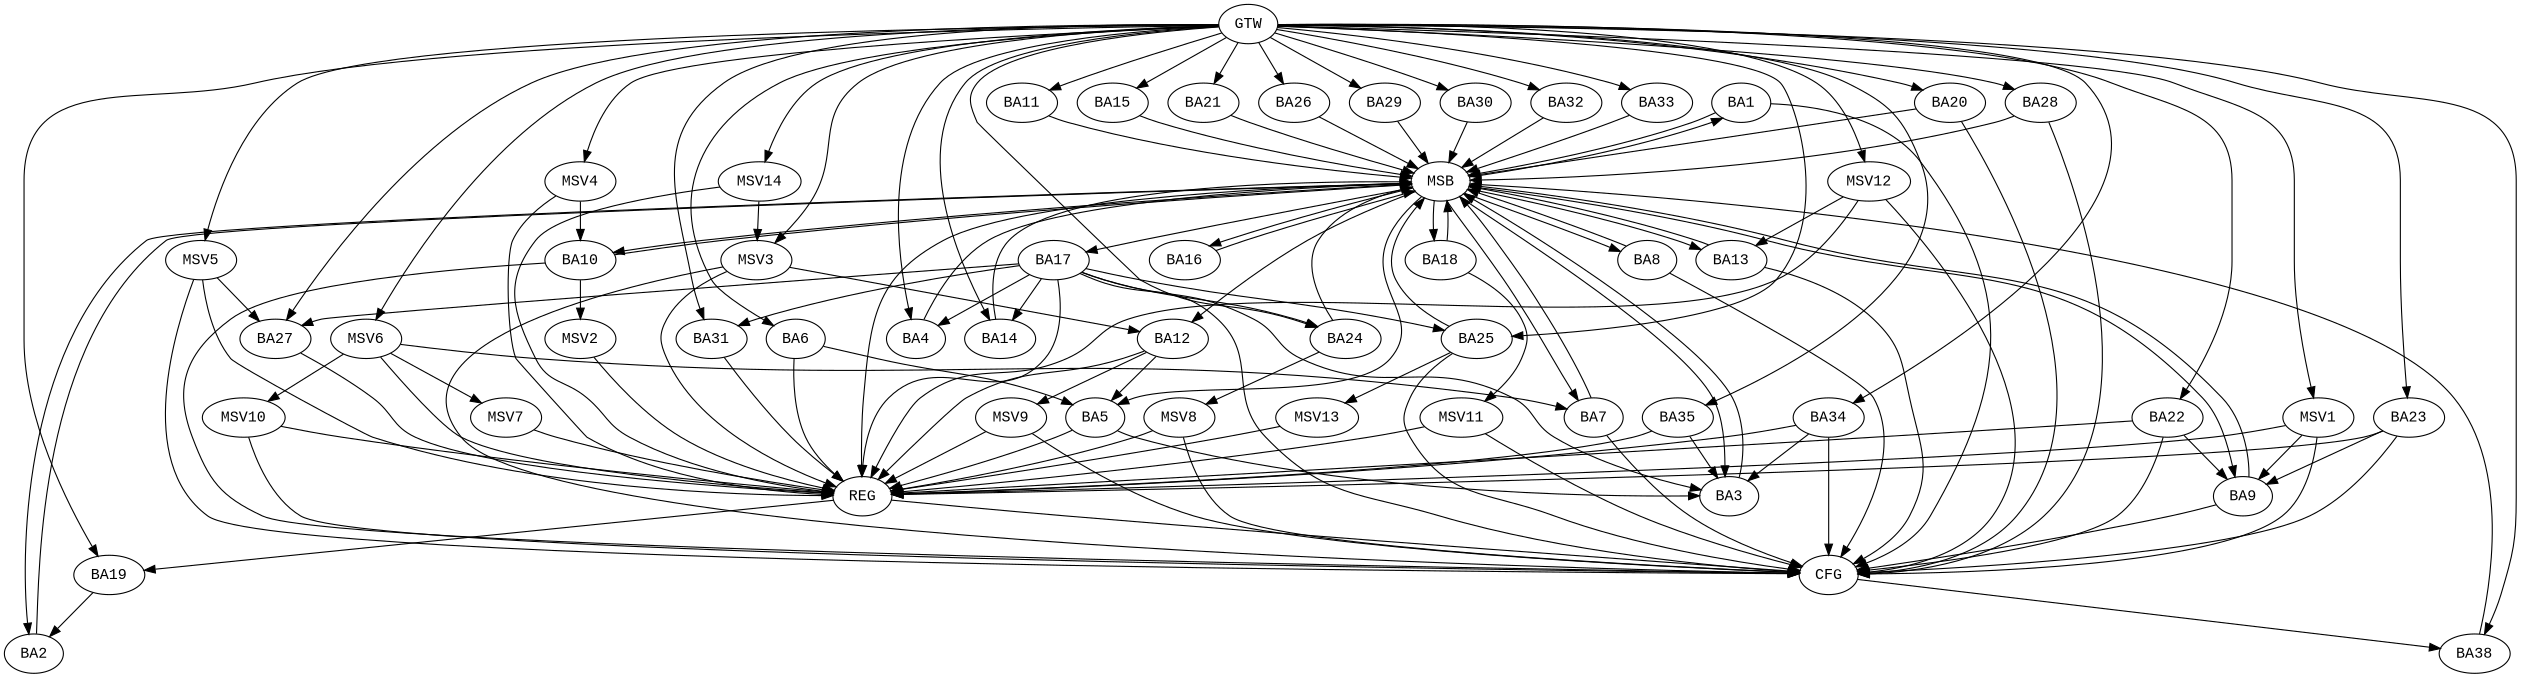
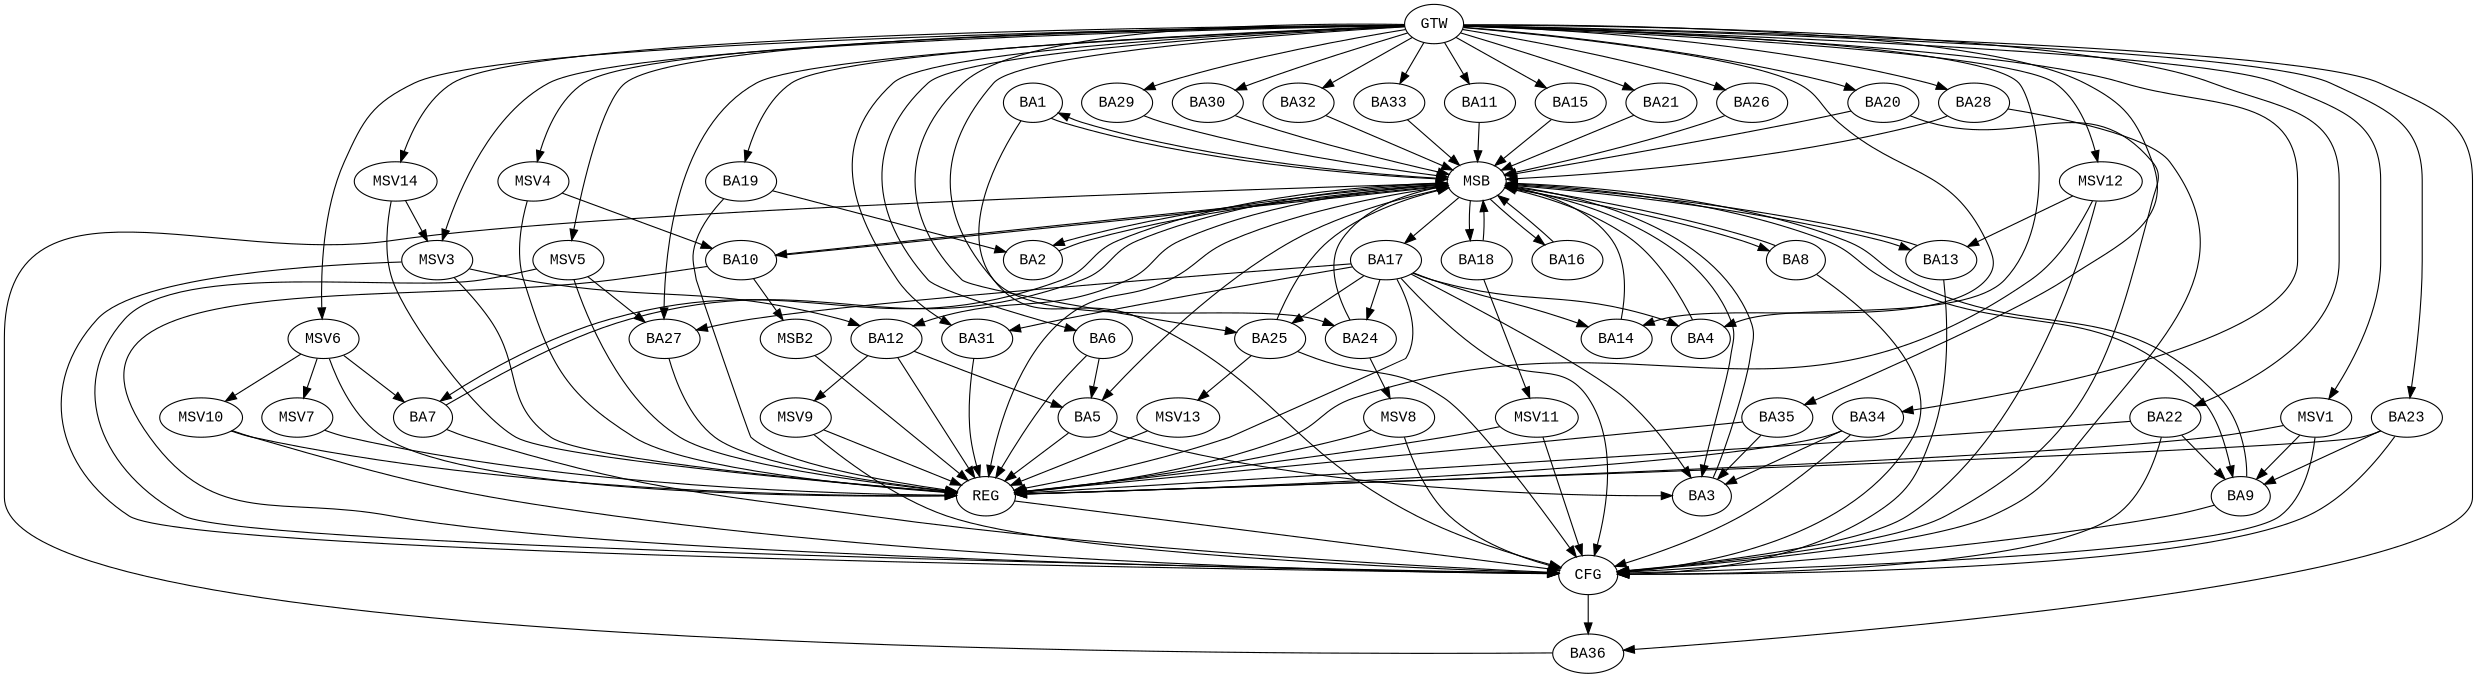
(580, 339) -> (796, 339)
(528, 531) -> (742, 412)
(2475, 654) -> (1588, 654)
